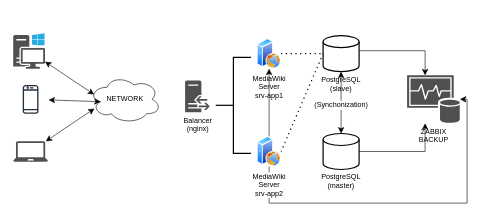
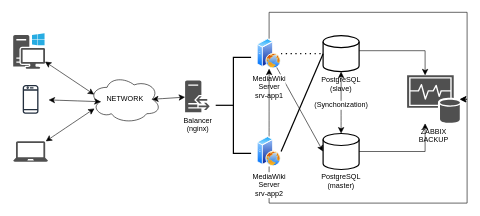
none -> (397, 12)
none -> (168, 98)
(302, 103) -> (302, 103)
none -> (303, 114)
